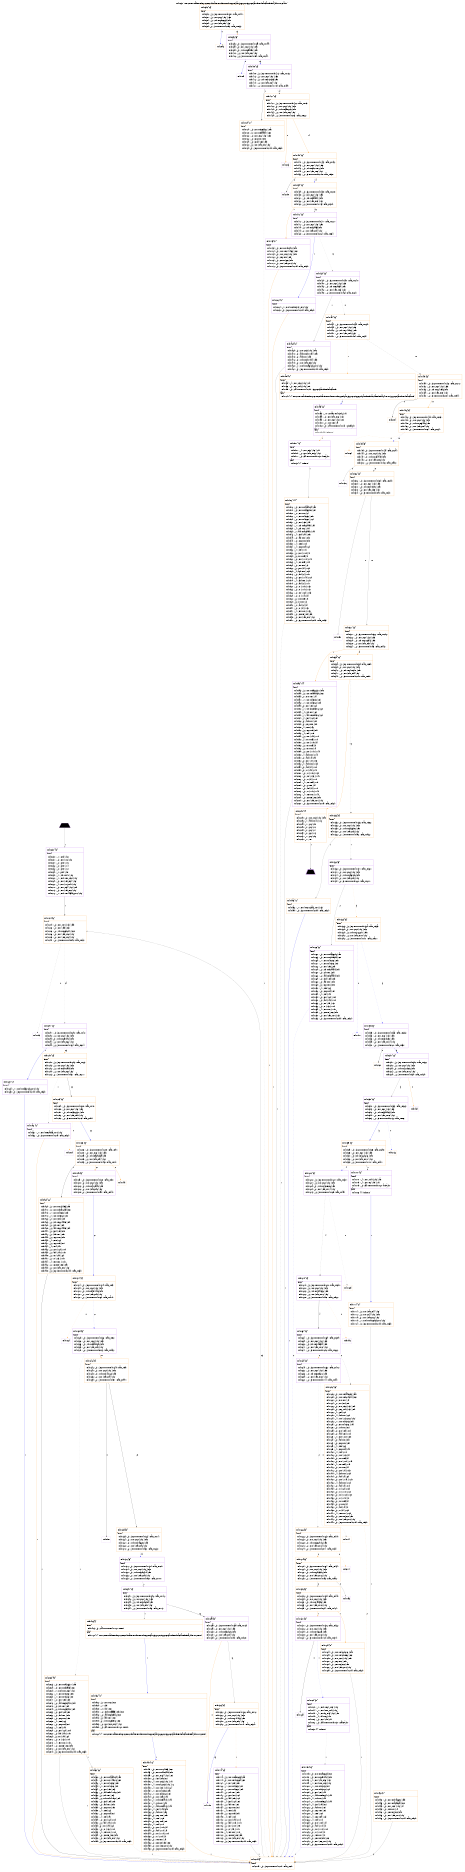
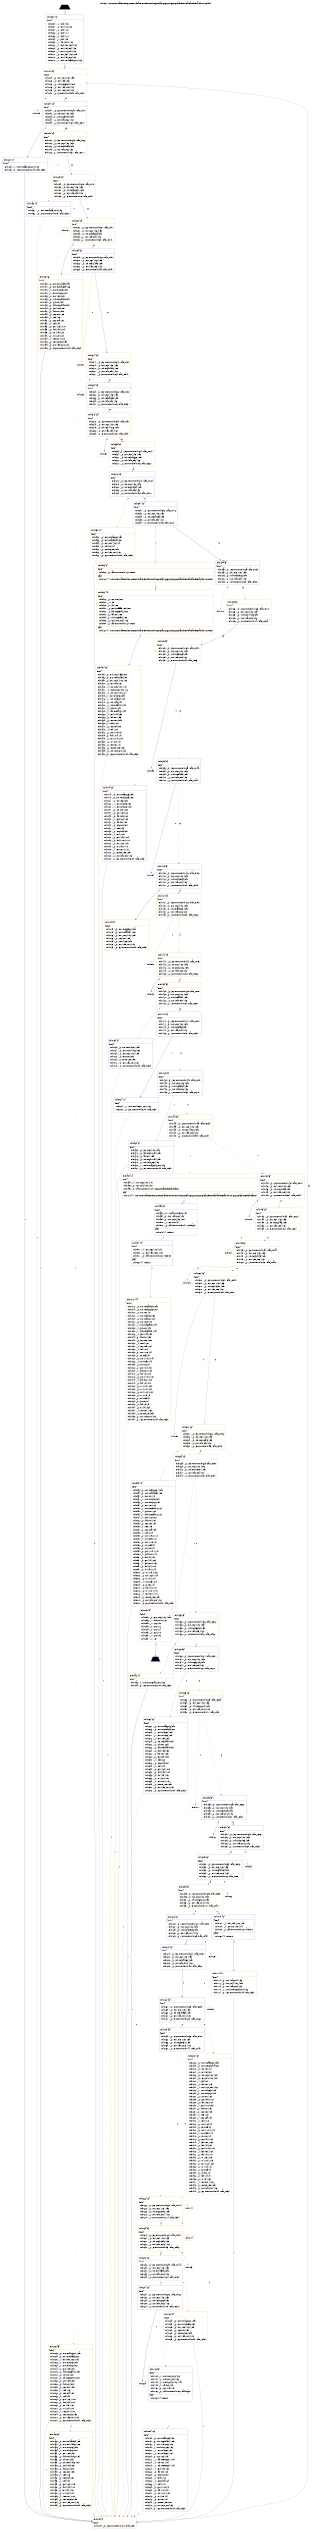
none -> (123, 511)
(117, 1172) -> (87, 317)
(212, 1763) -> (221, 636)
